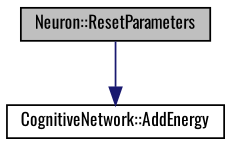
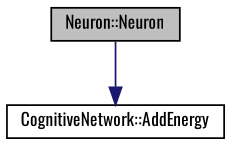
(116, 24) -> (116, 24)
